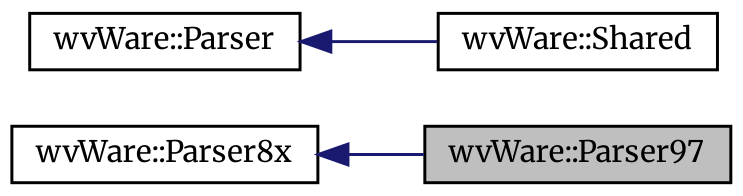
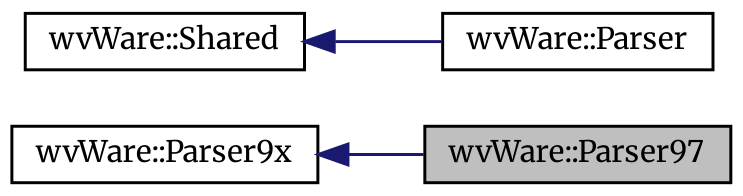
(384, 42) -> (389, 42)
(165, 154) -> (165, 154)
